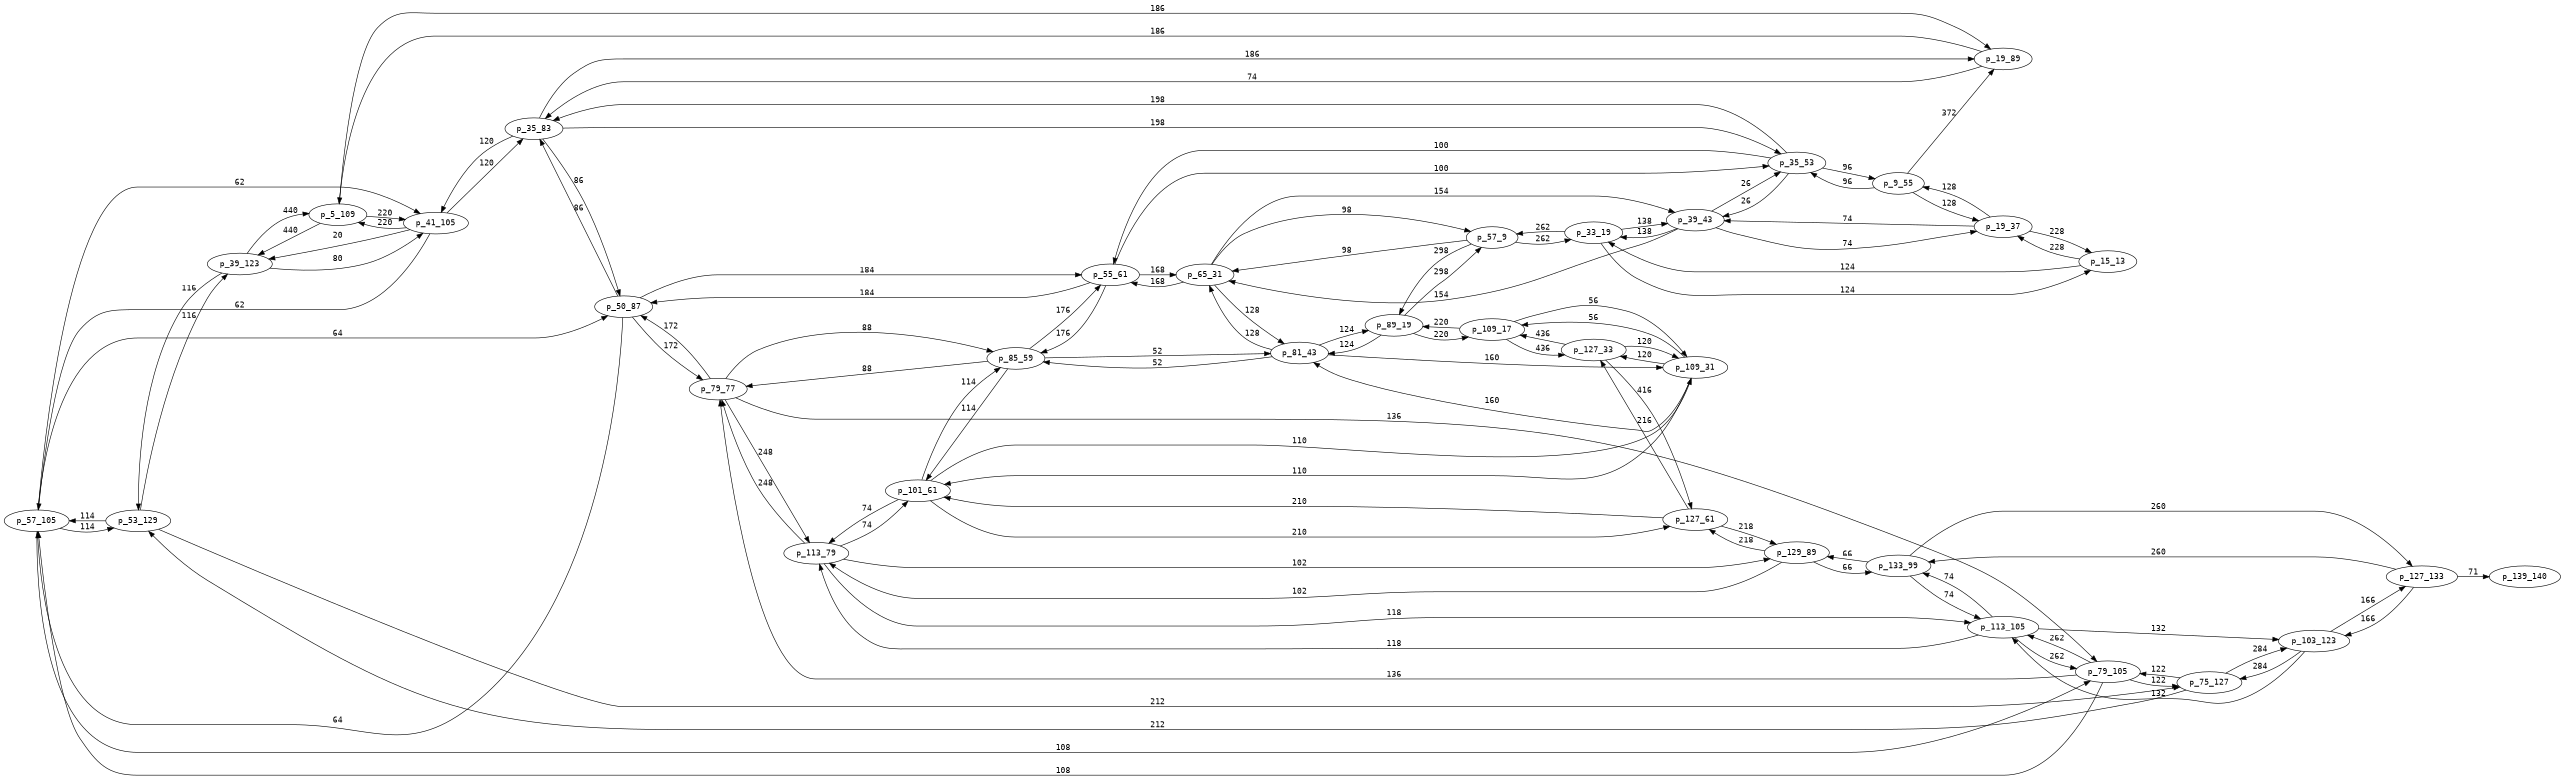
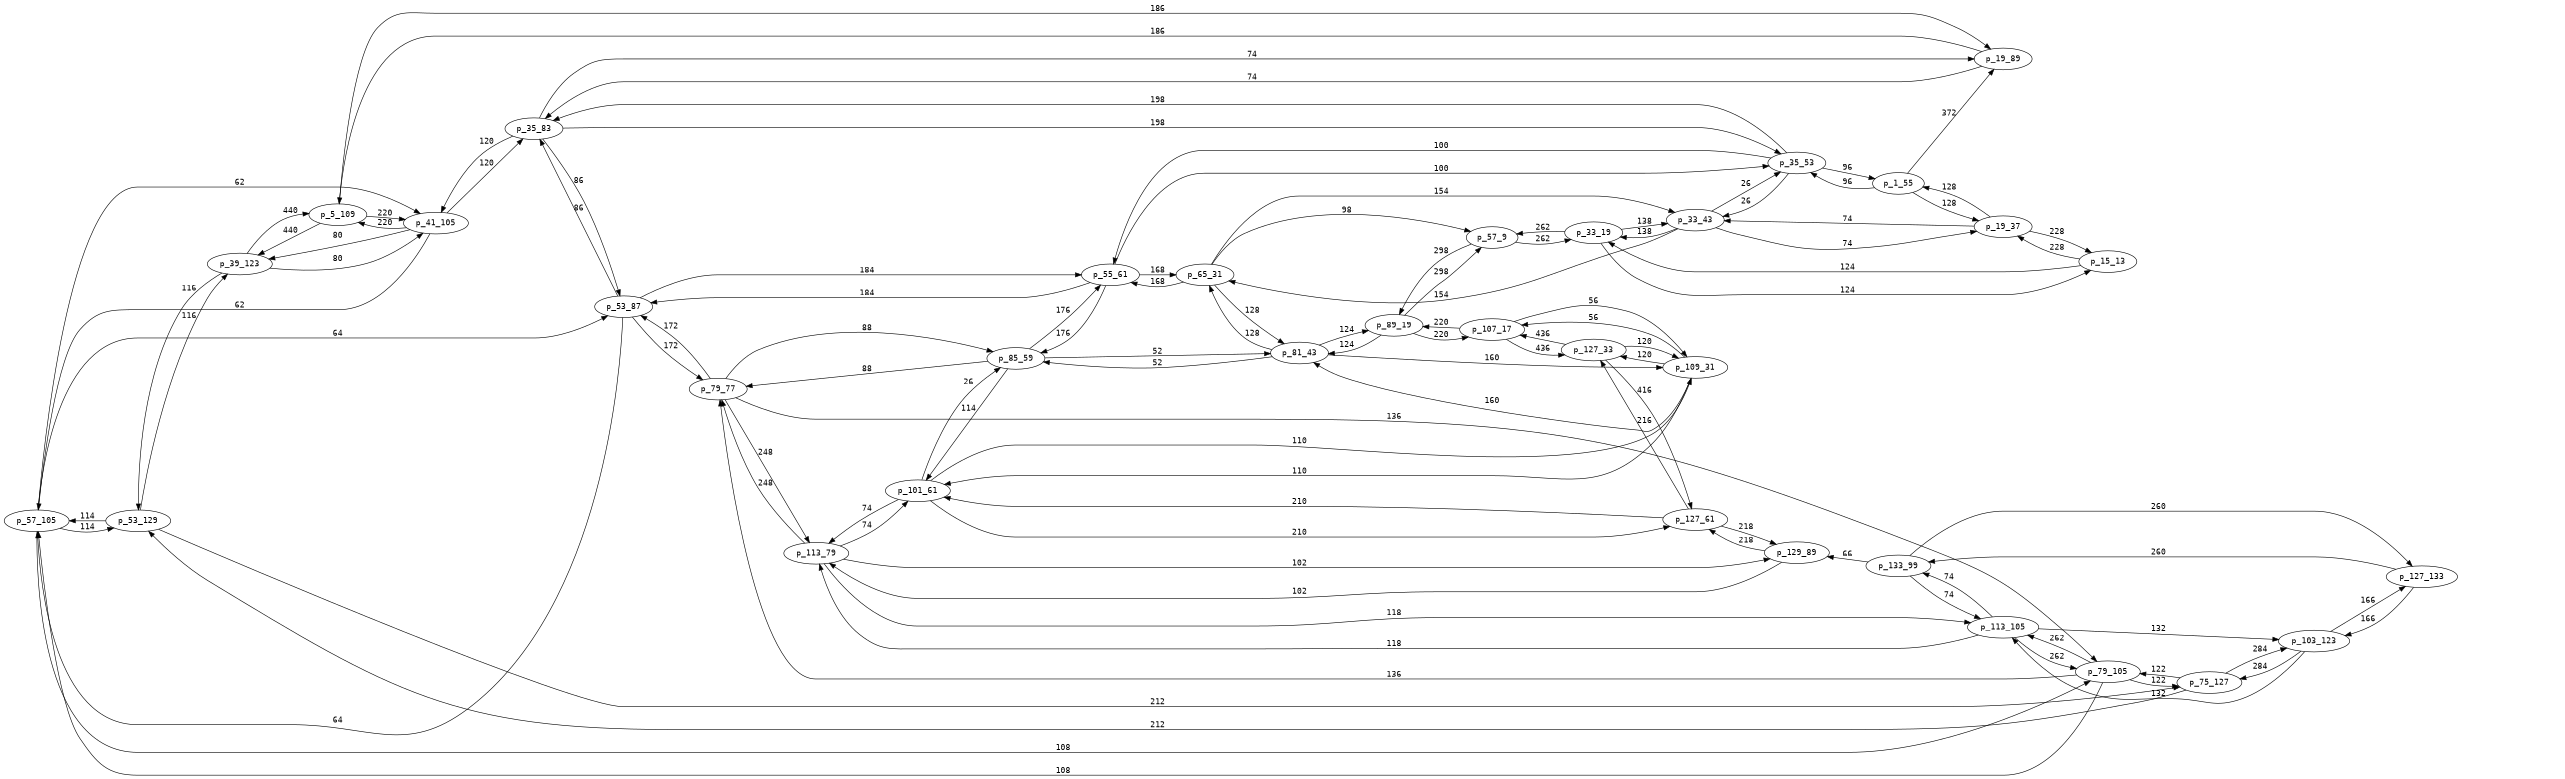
(1252, 54) -> (1252, 54)
(1898, 183) -> (1898, 183)
(1695, 220) -> (1695, 220)
(338, 235) -> (338, 235)
(1353, 255) -> none
(624, 307) -> (624, 307)
(1492, 330) -> (1492, 330)
(969, 382) -> (969, 382)
(1839, 572) -> none
(2525, 577) -> none
